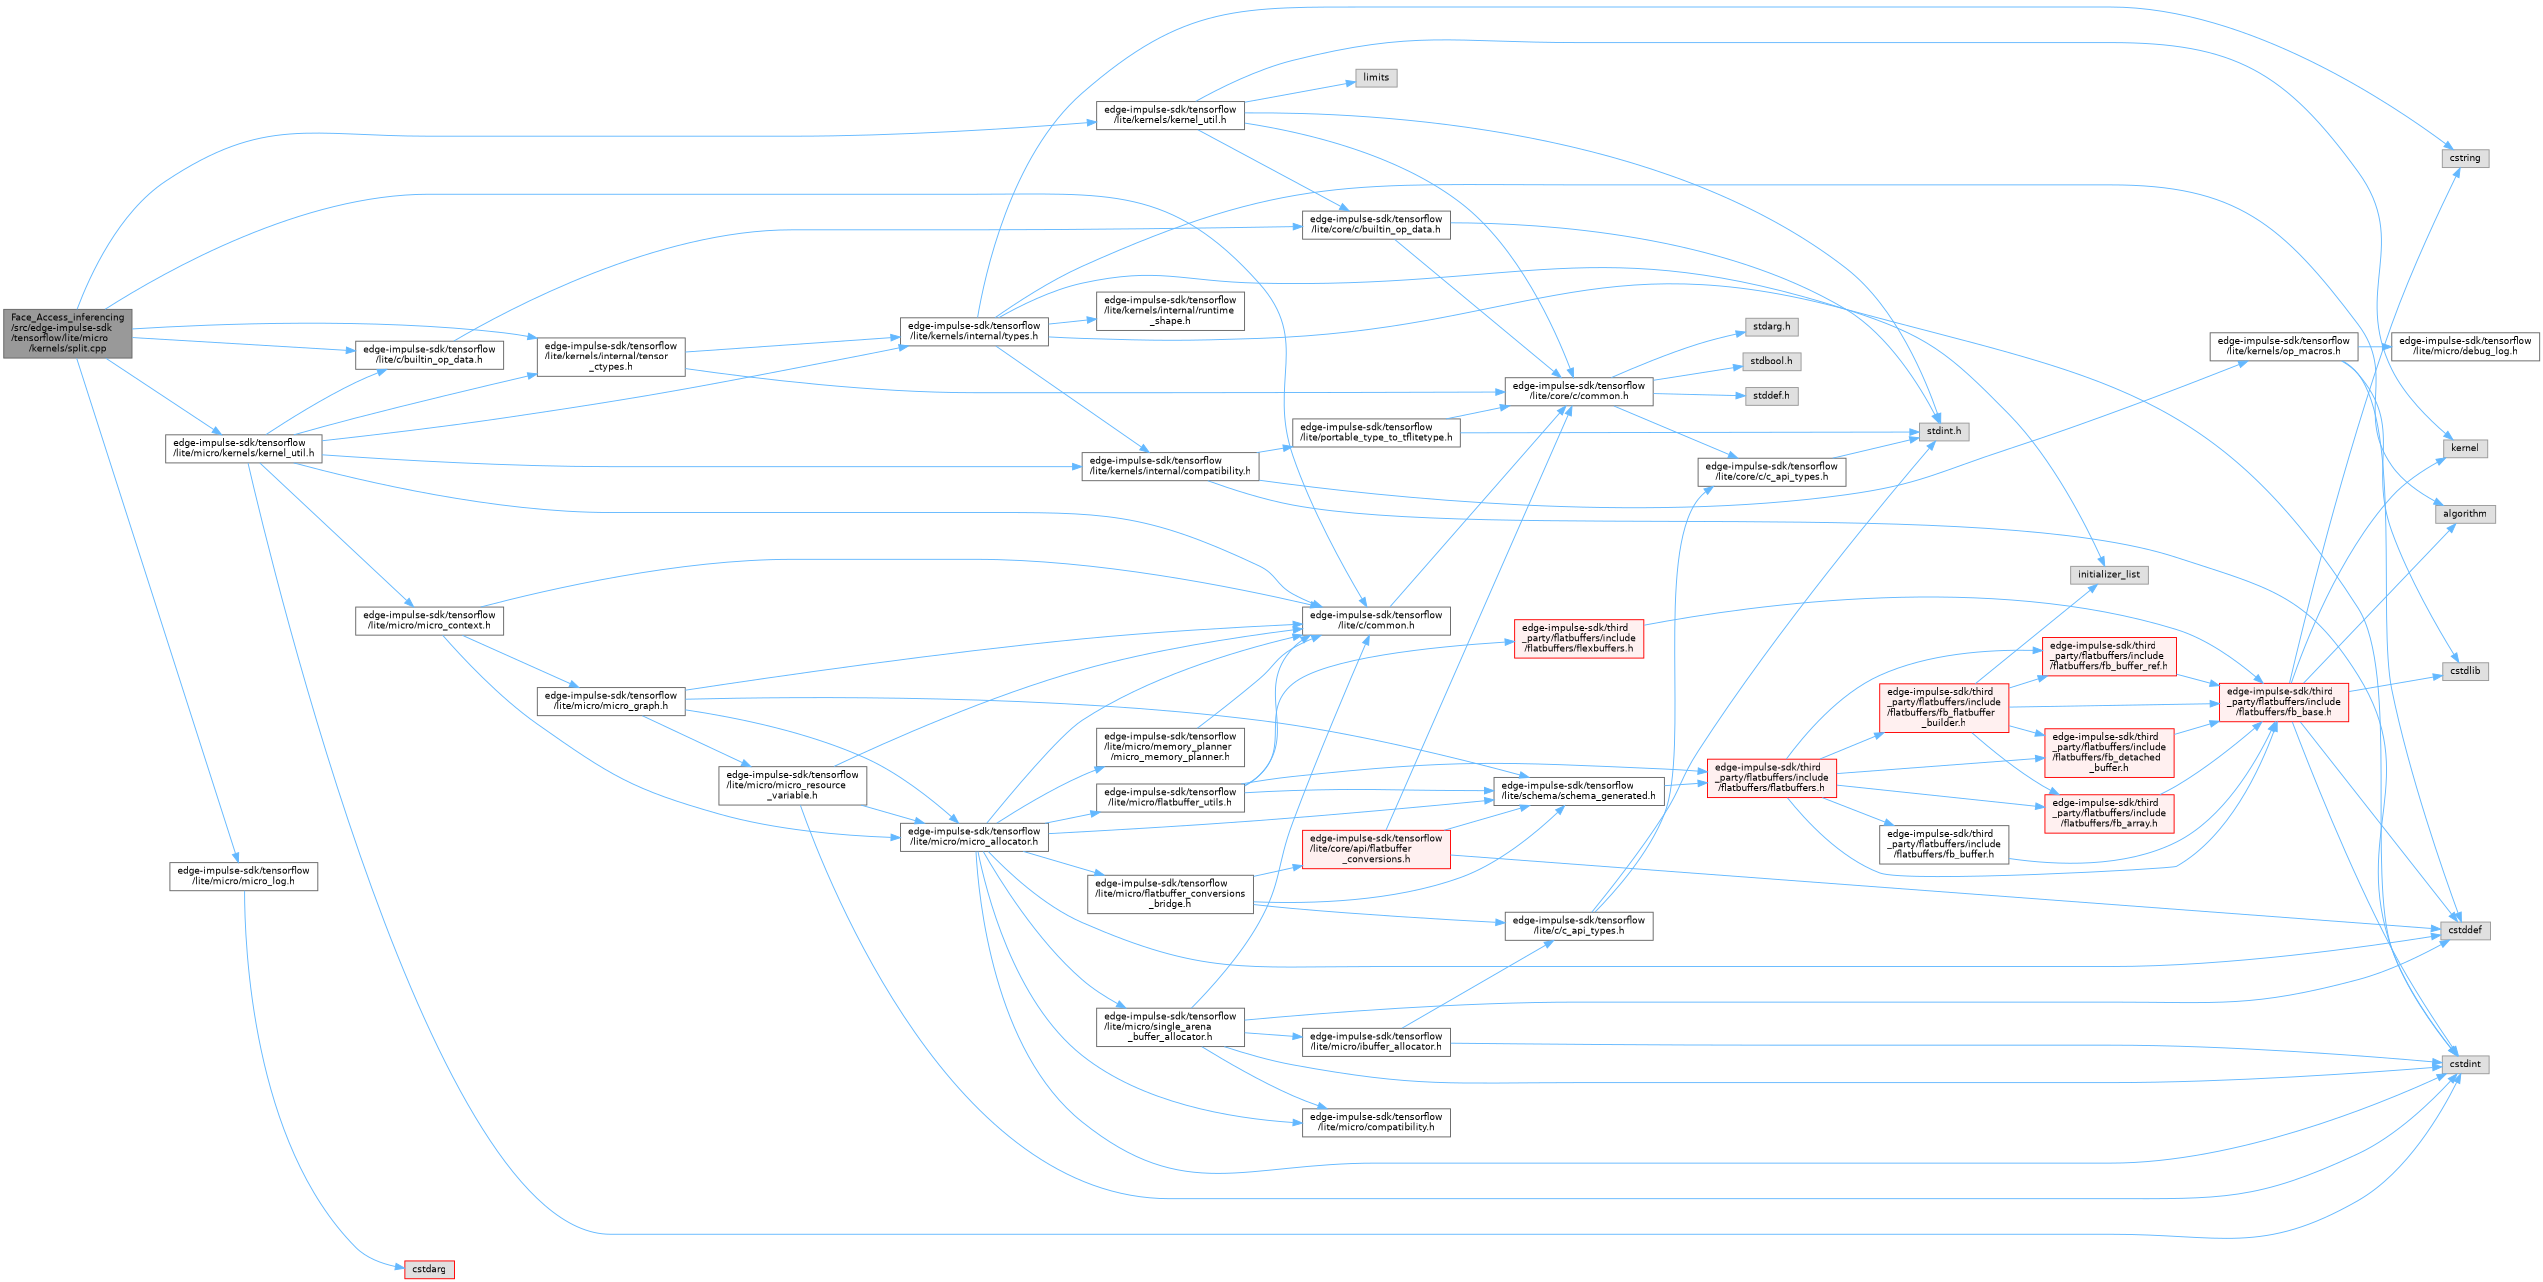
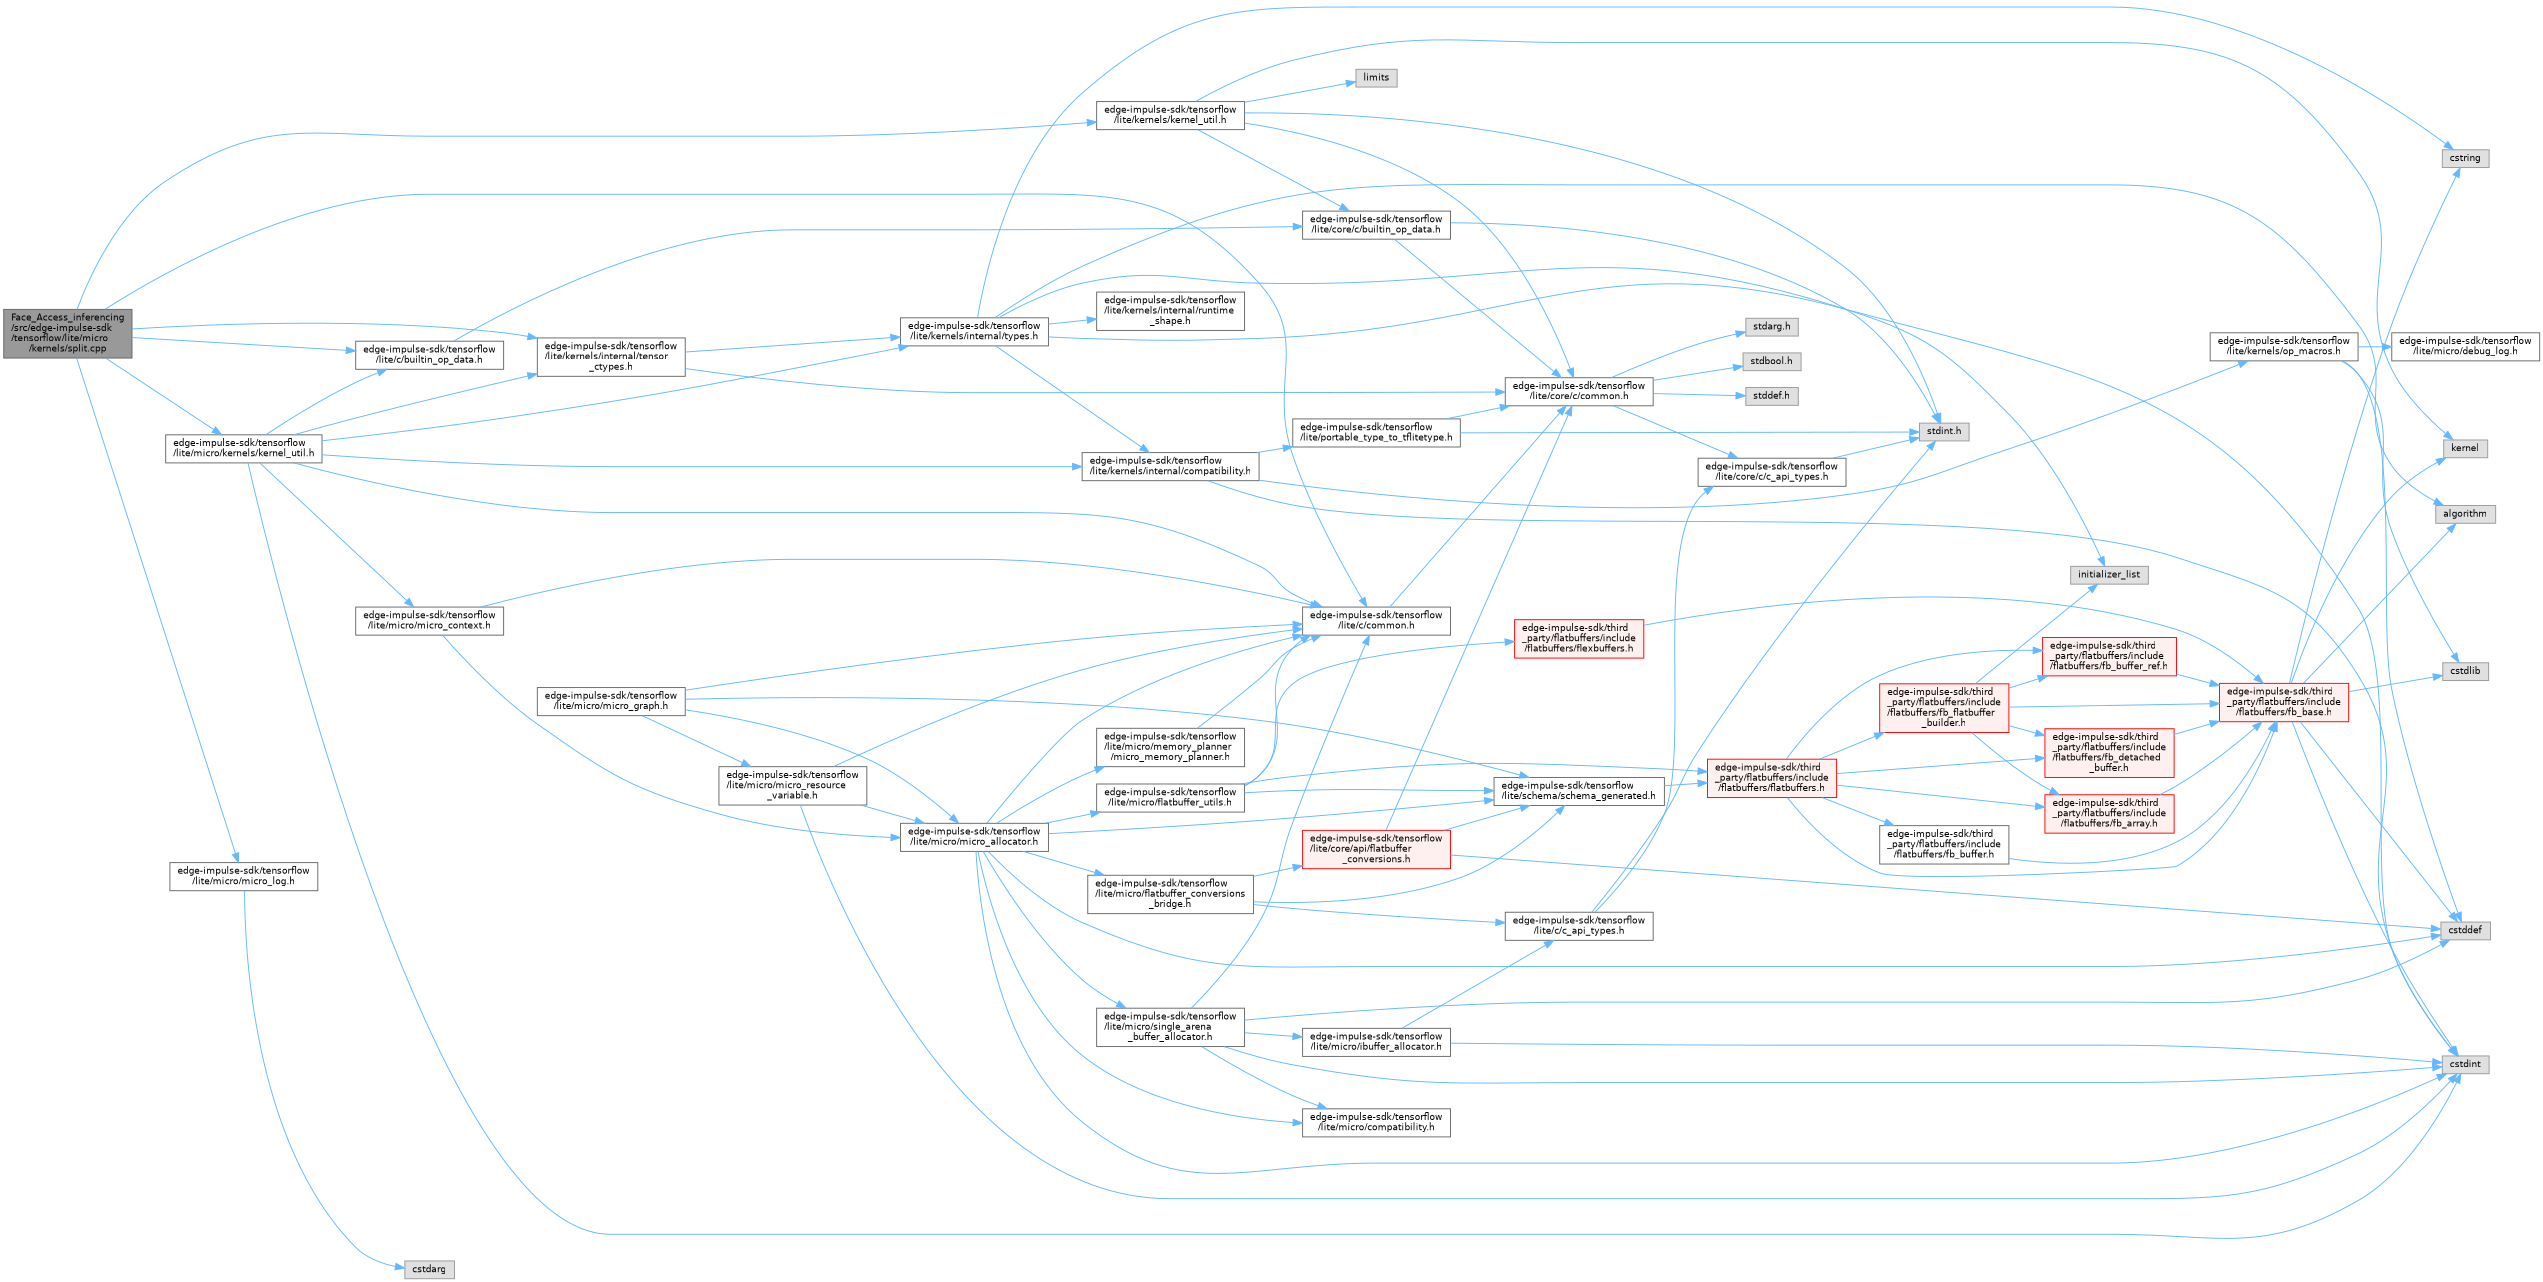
(516, 659) -> none
(430, 1270) -> (430, 1270)
